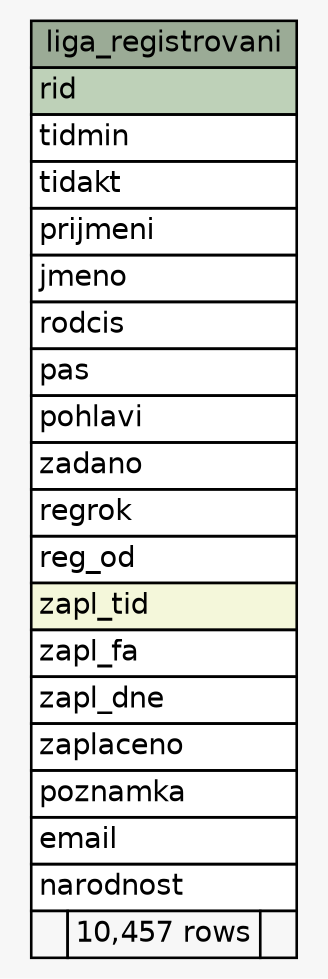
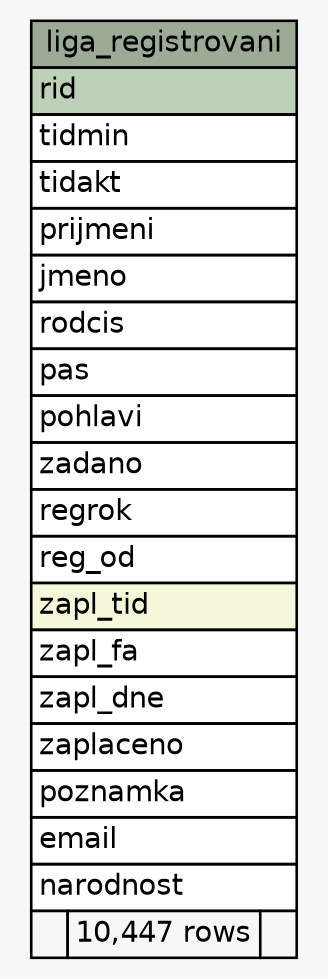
(164, 933) -> (164, 933)
